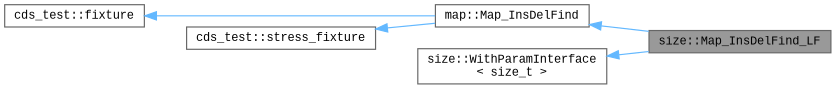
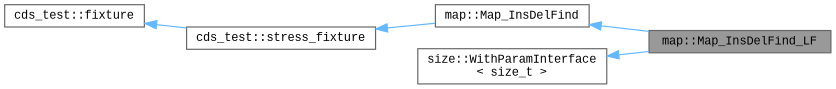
(296, 16) -> (172, 26)
(740, 42) -> (740, 42)
